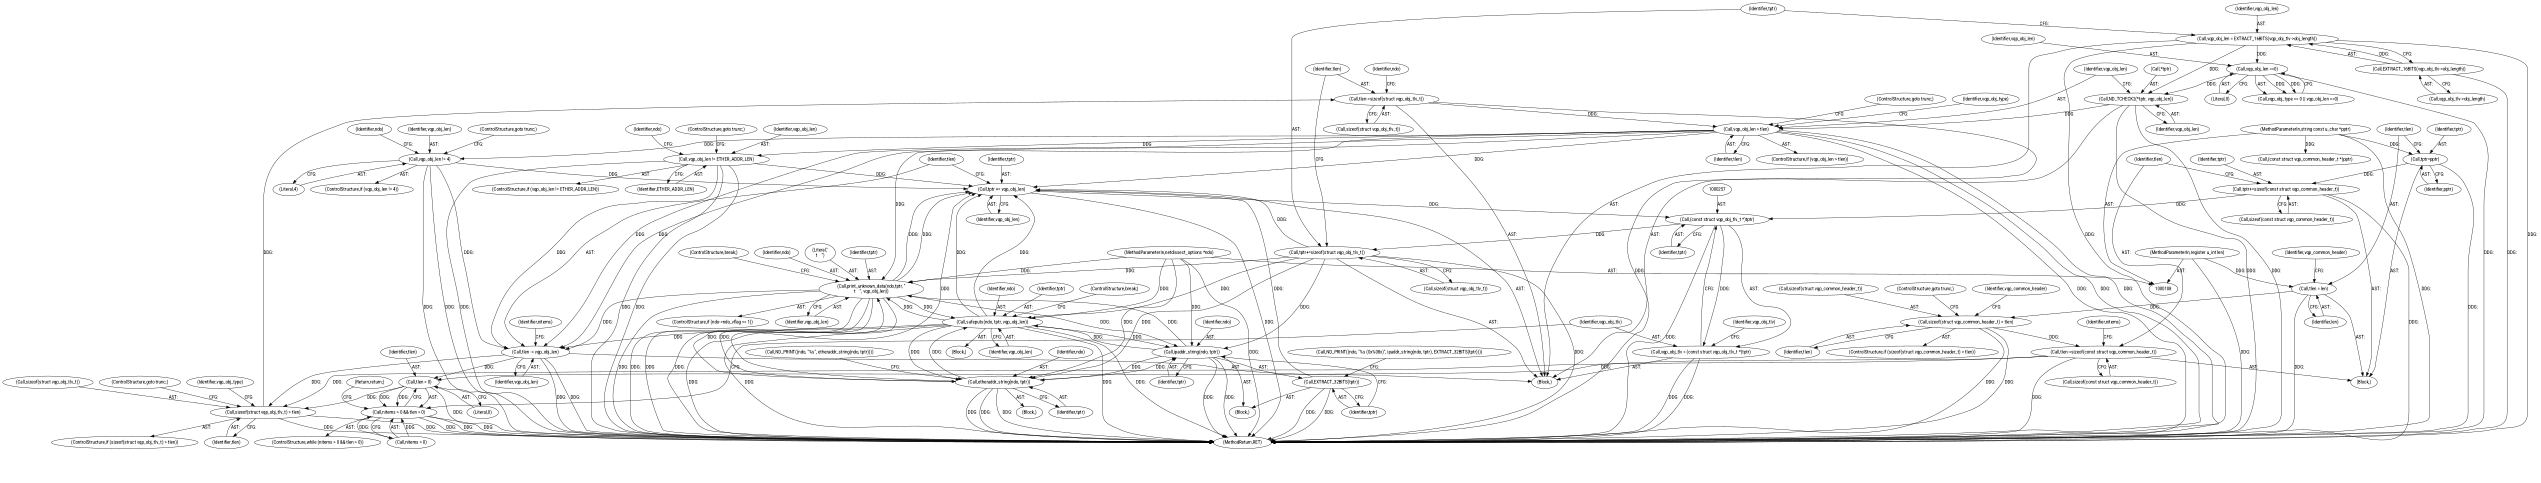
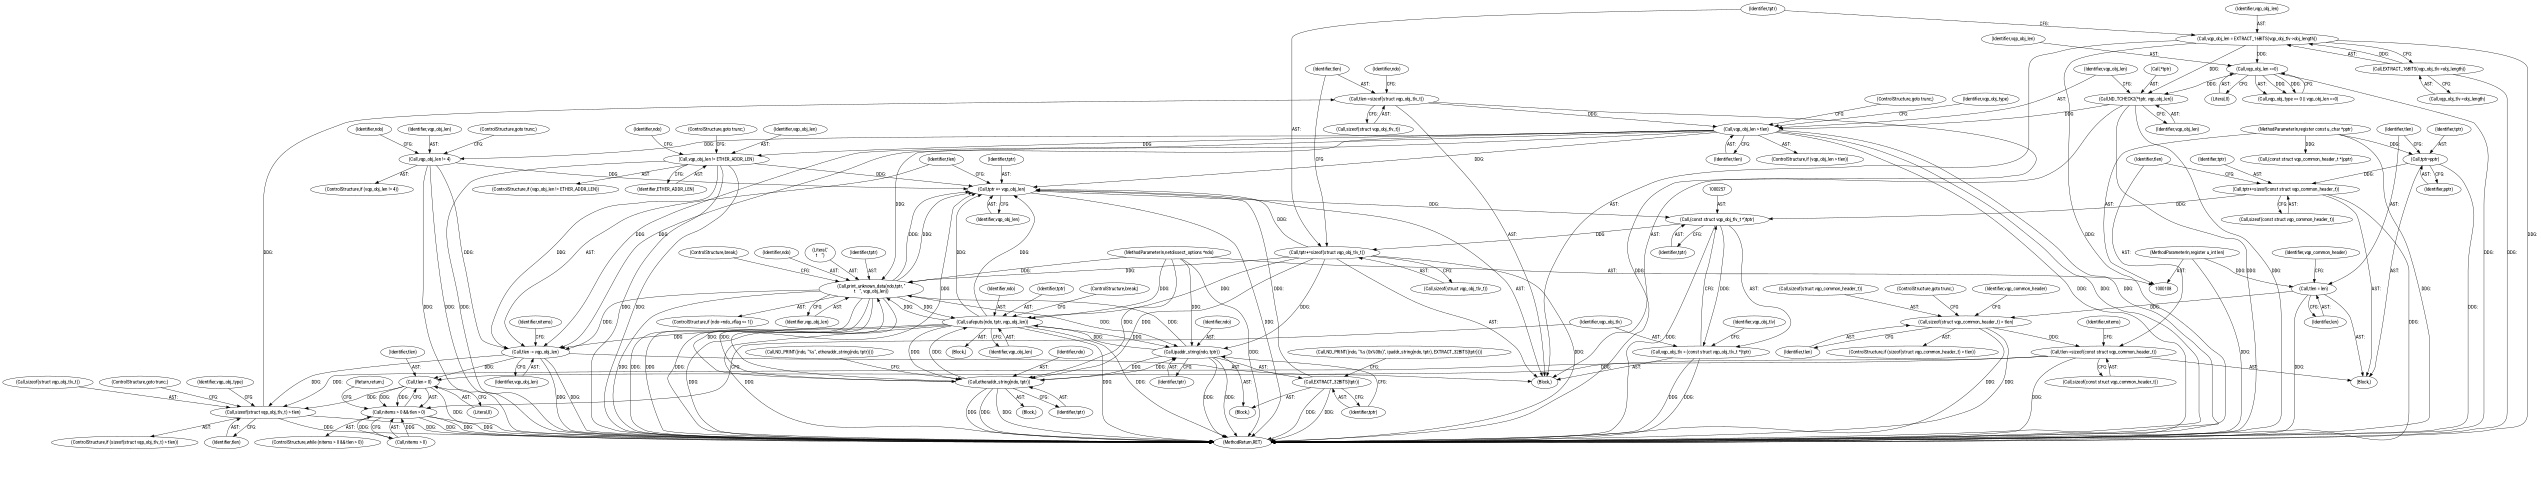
(2306, 129) -> (2306, 129)
(289, 190) -> none
